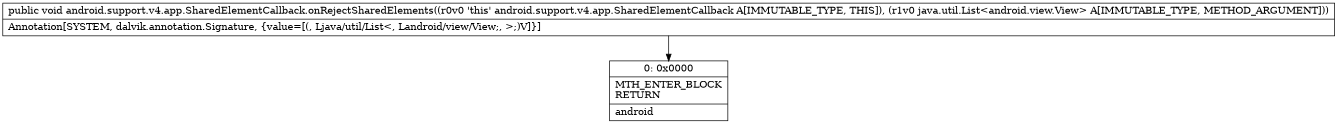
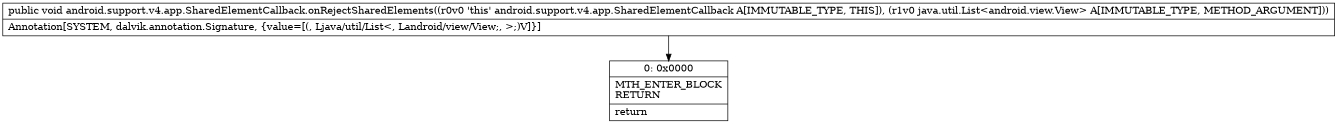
(634, 112) -> (631, 112)
